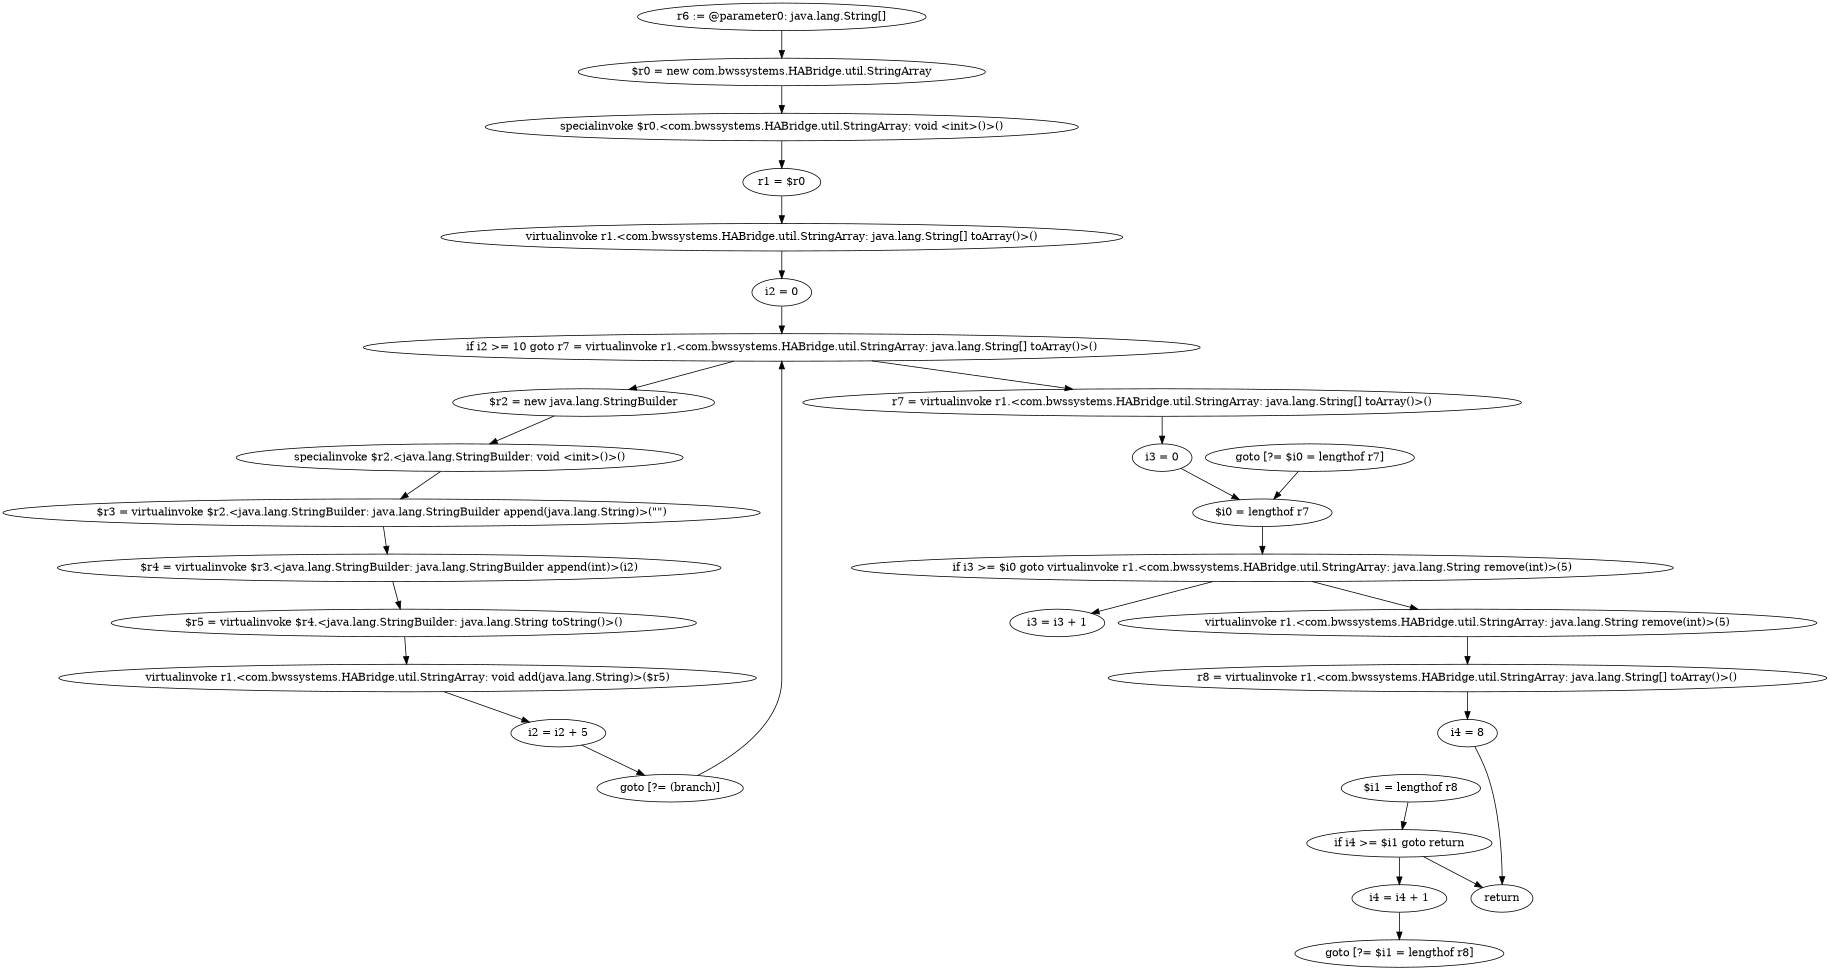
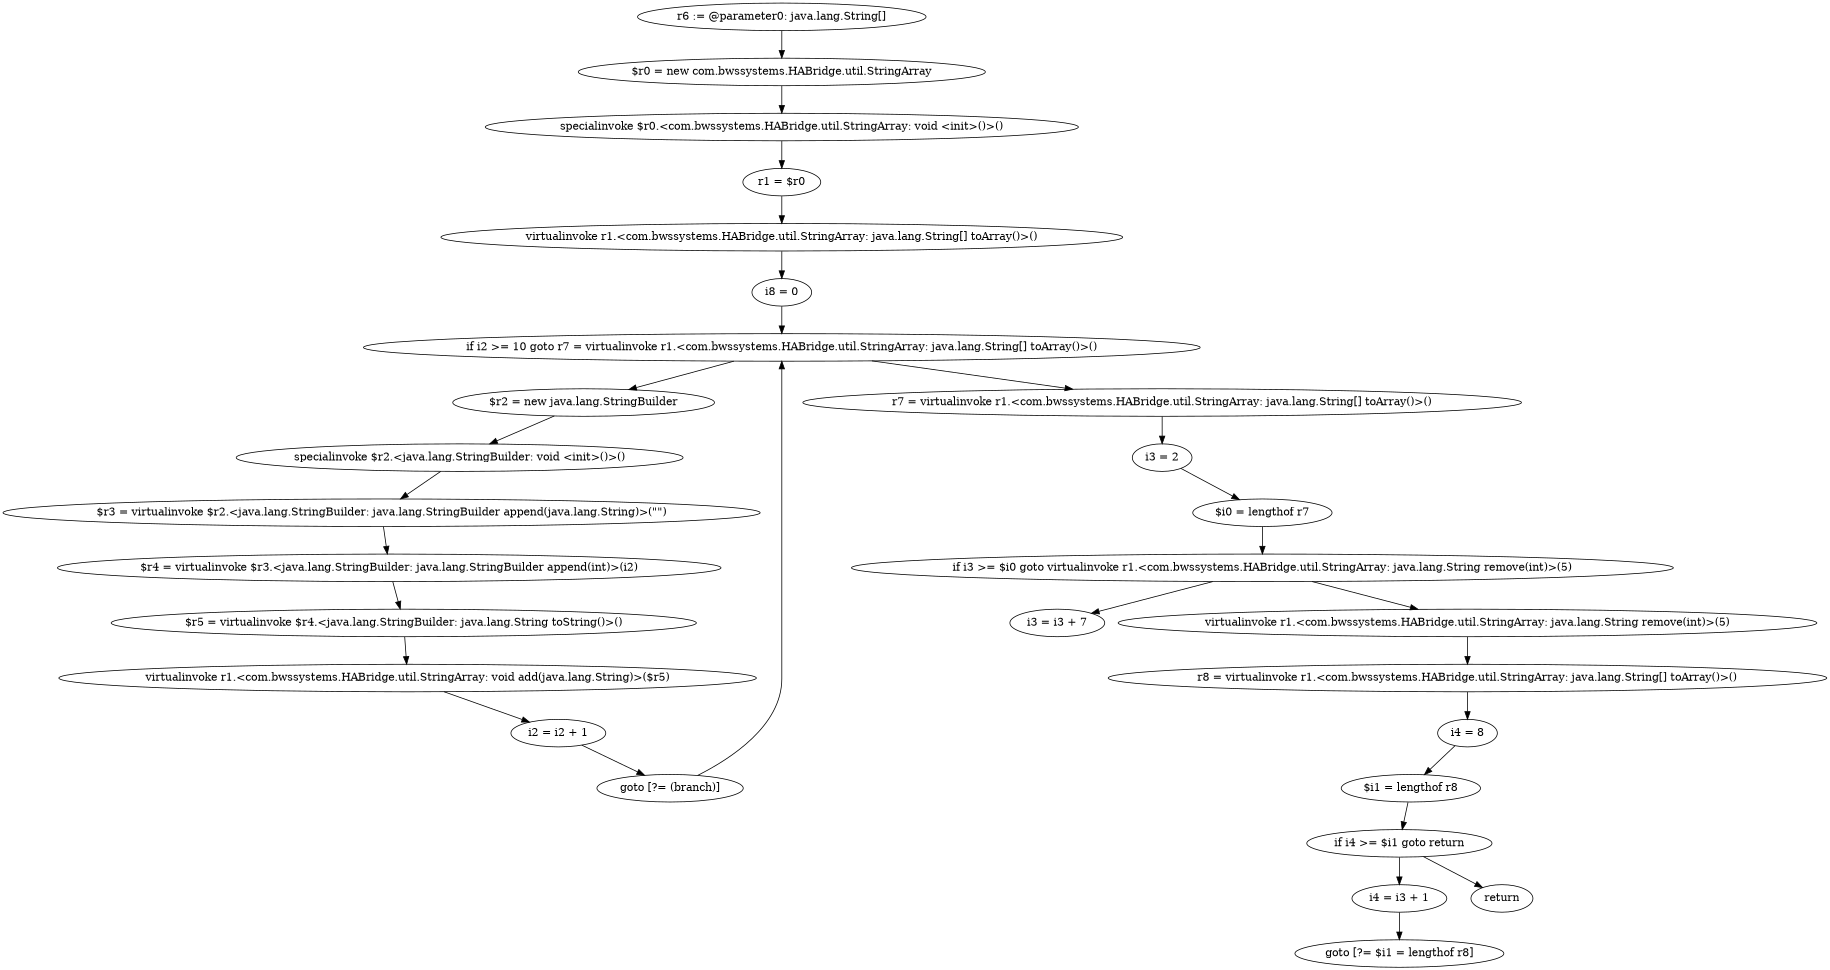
(782, 292) -> (782, 292)
(1162, 458) -> (1162, 458)
(1310, 458) -> none
(1057, 623) -> (1057, 623)
(558, 733) -> (558, 733)
(1496, 810) -> (1443, 758)
(1399, 898) -> (1399, 898)
